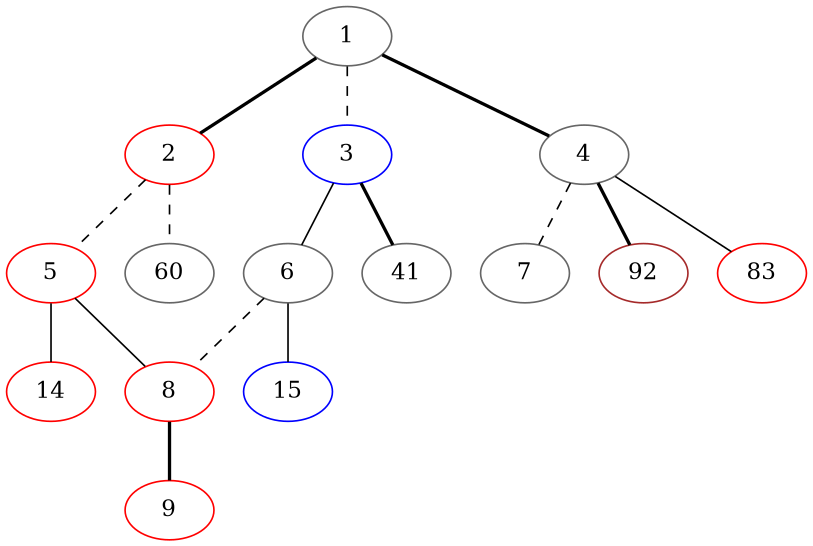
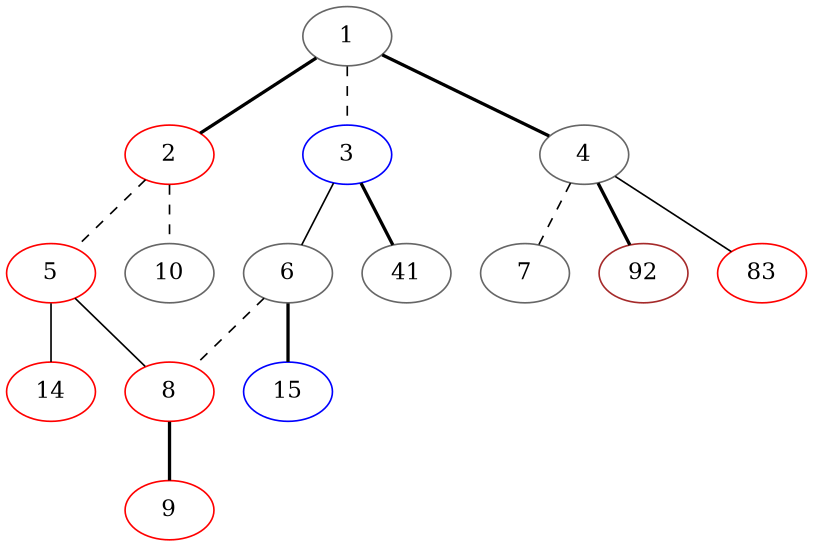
(170, 273) -> (170, 273)
(288, 333) -> (288, 333)
